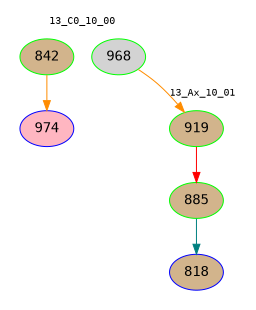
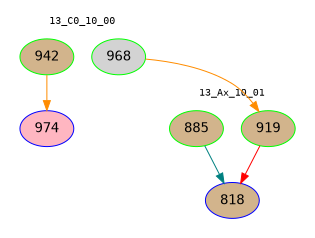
(47, 57) -> (47, 57)
(196, 160) -> (253, 160)
